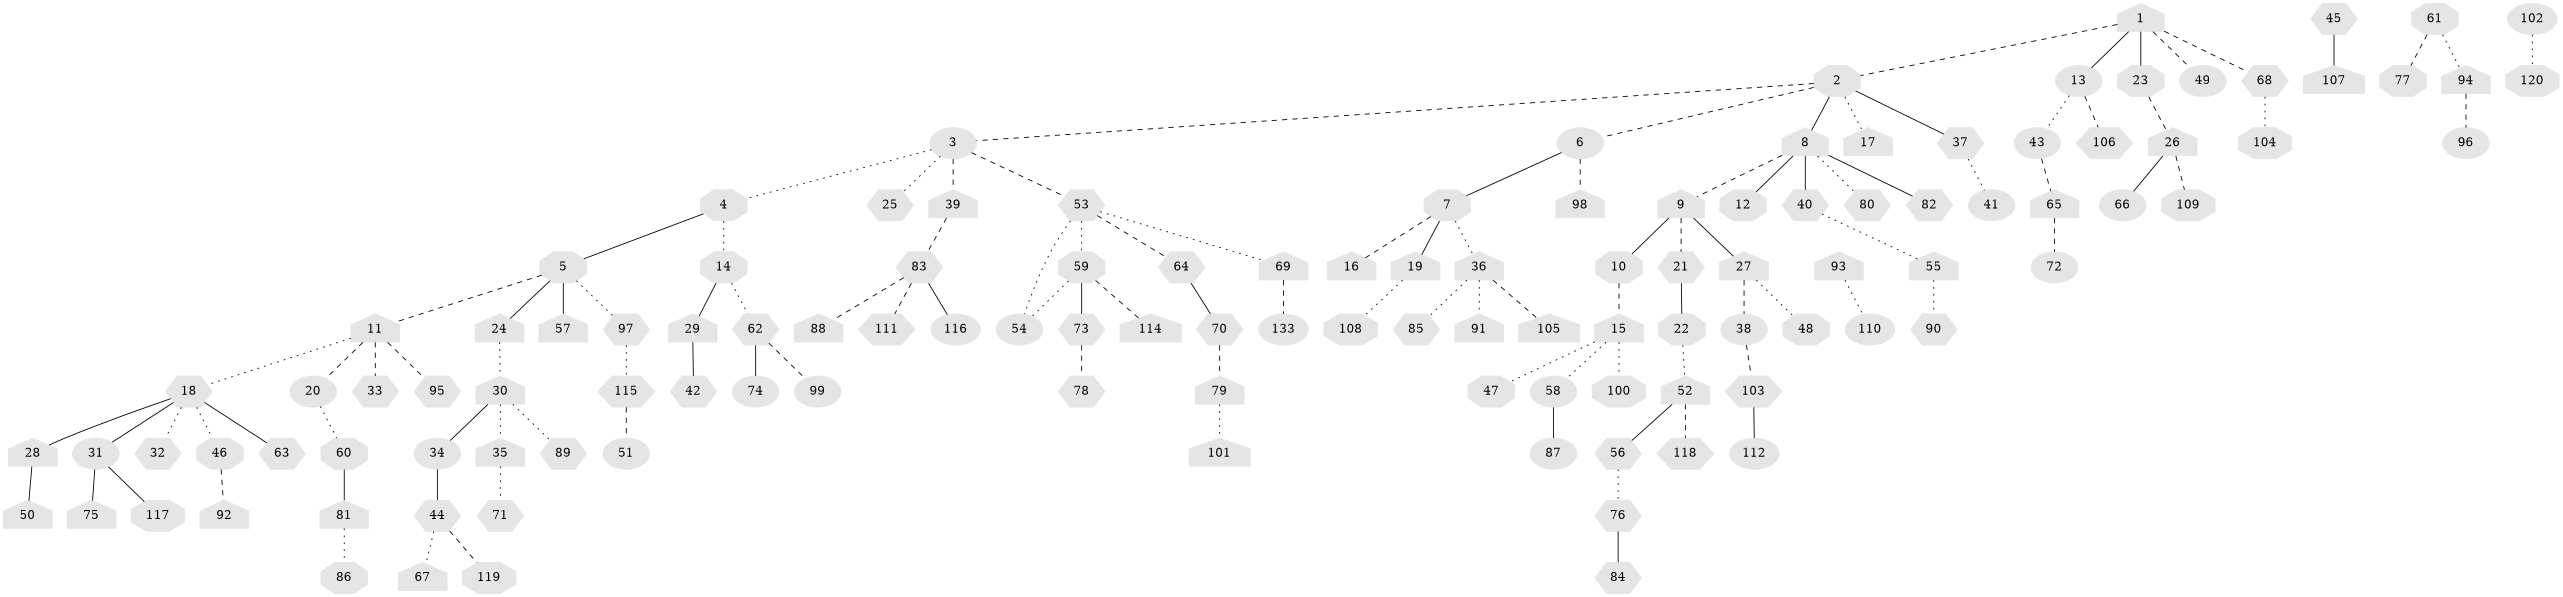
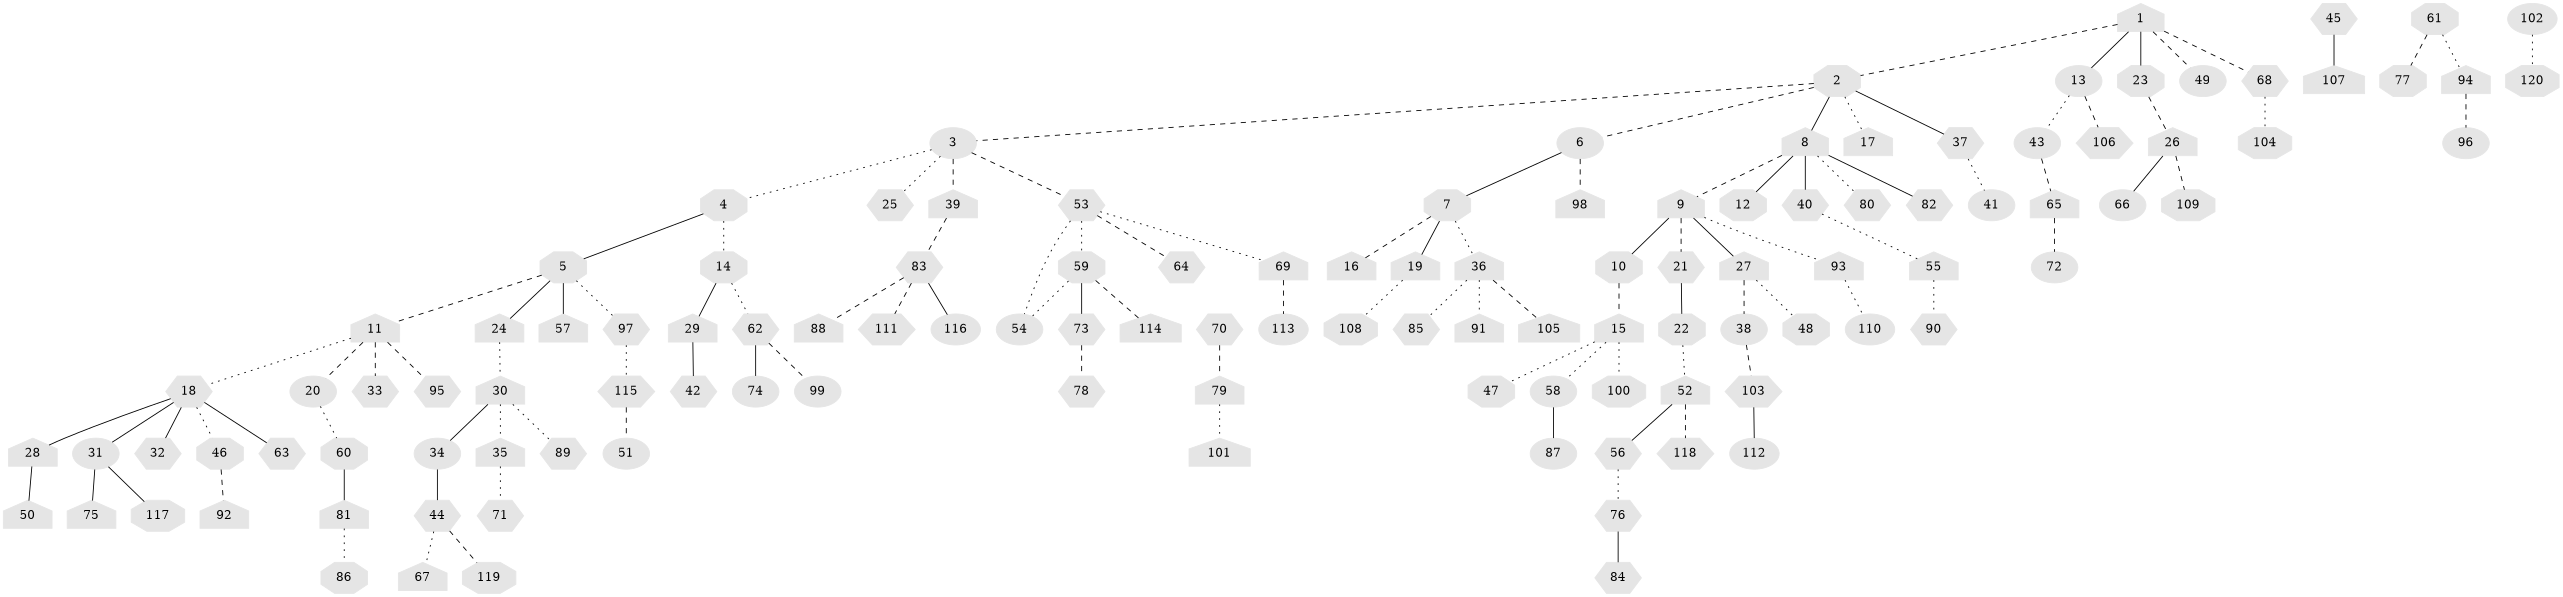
none -> (1762, 240)
(1201, 299) -> none
(1283, 329) -> (1283, 329)
(173, 423) -> (173, 423)
